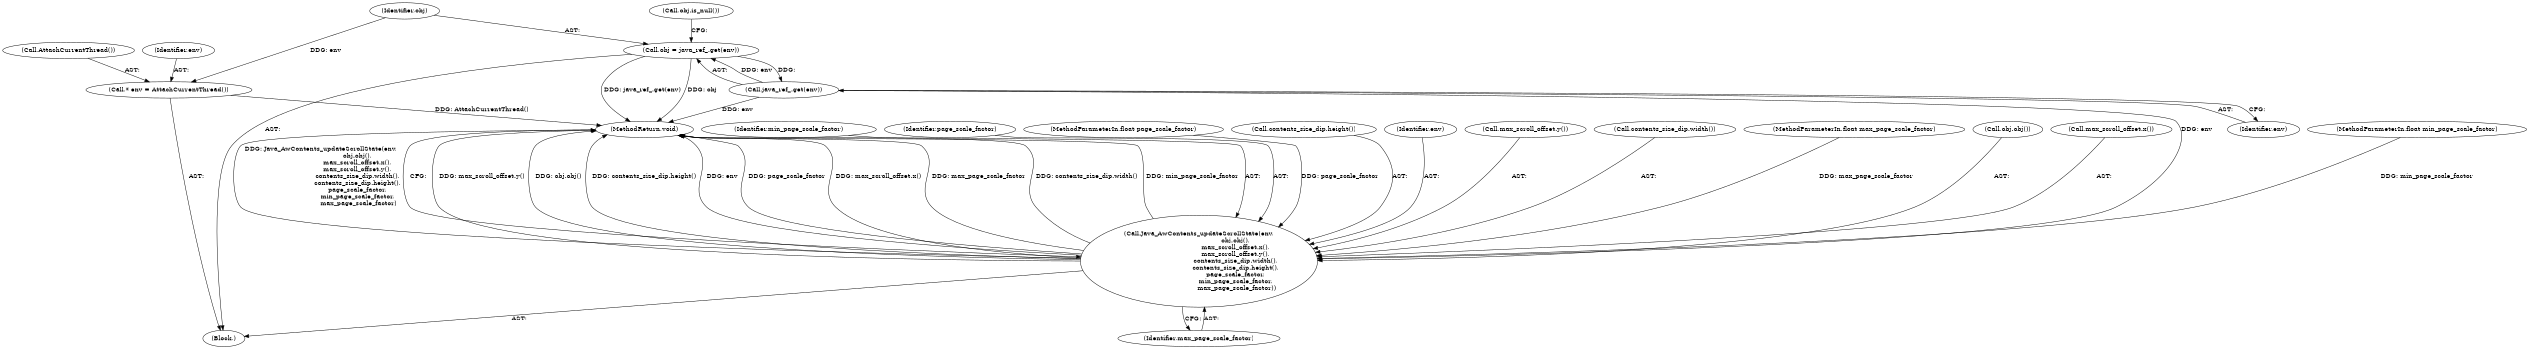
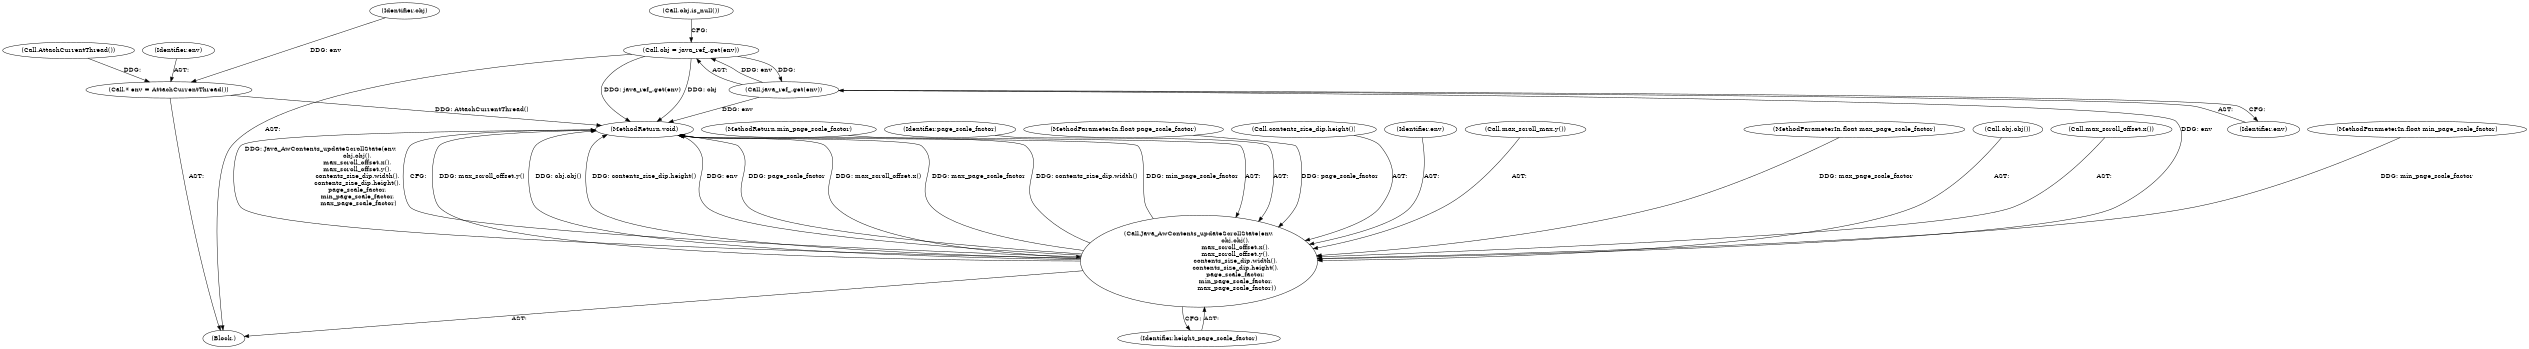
(539, 29) -> none
(134, 70) -> (134, 70)
(789, 129) -> (789, 129)
(1526, 129) -> (1526, 129)
(1665, 129) -> none
(1199, 338) -> (1199, 338)
